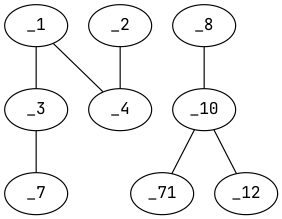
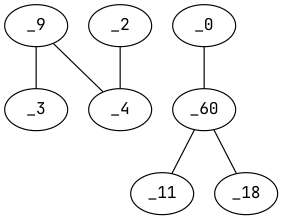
(36, 26) -> (36, 26)
(204, 26) -> (204, 26)
(204, 110) -> (204, 110)
(36, 194) -> none
(162, 194) -> (162, 194)
(246, 194) -> (246, 194)
